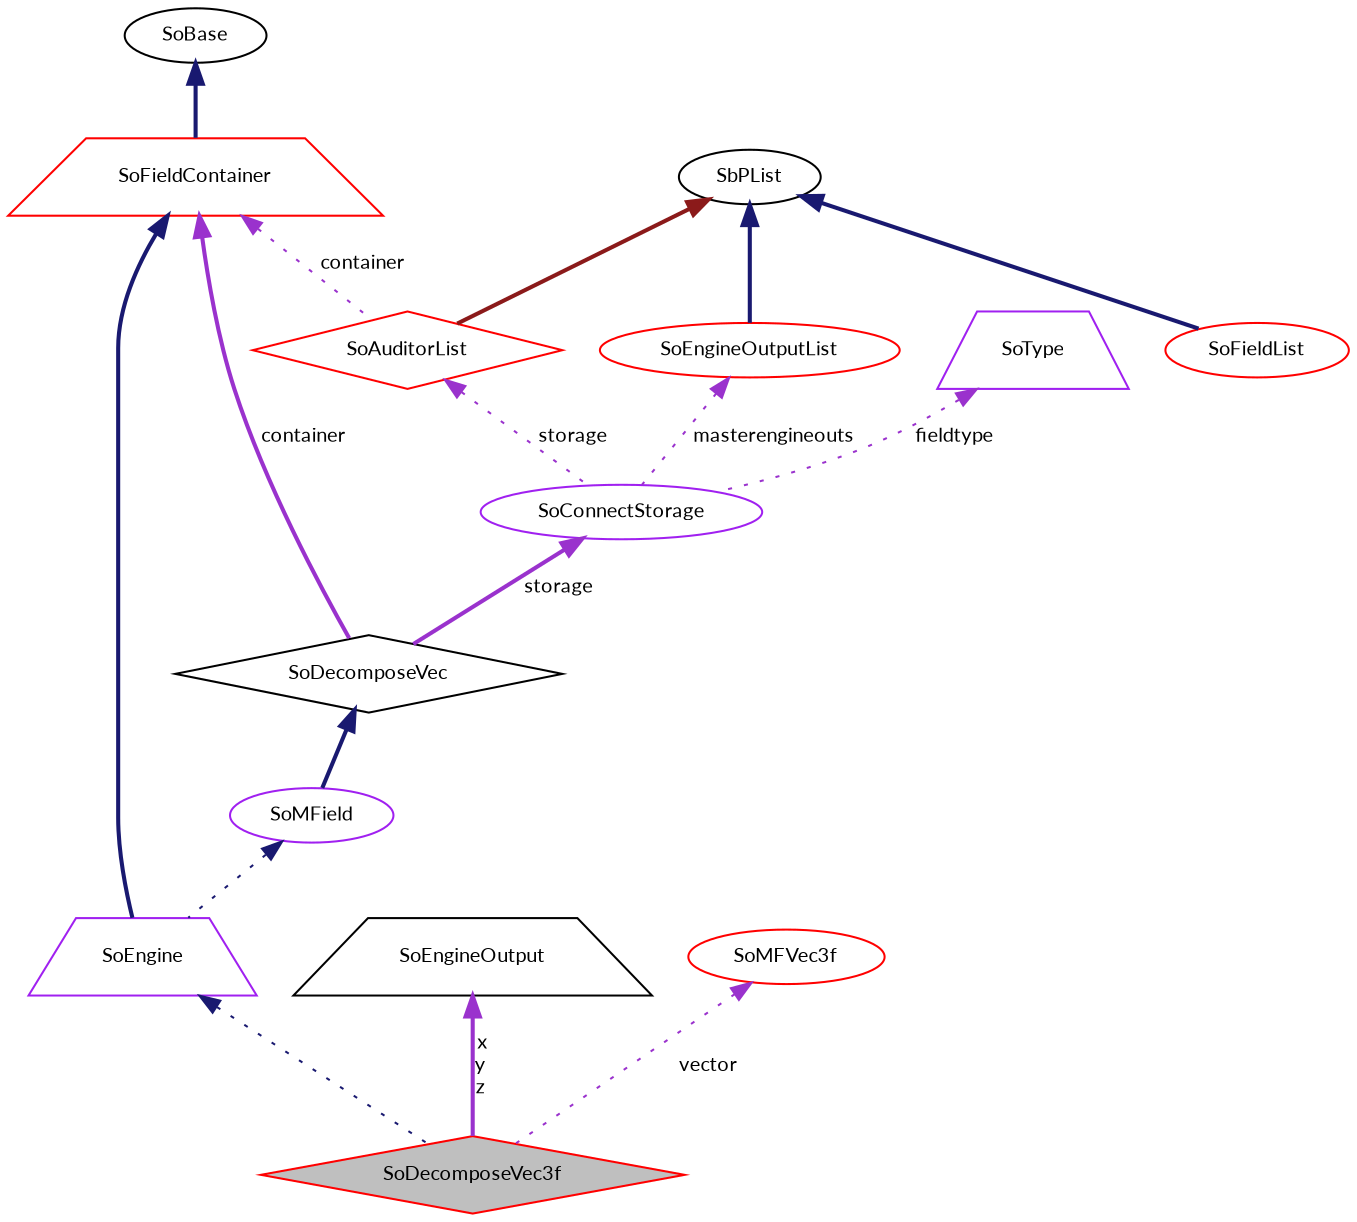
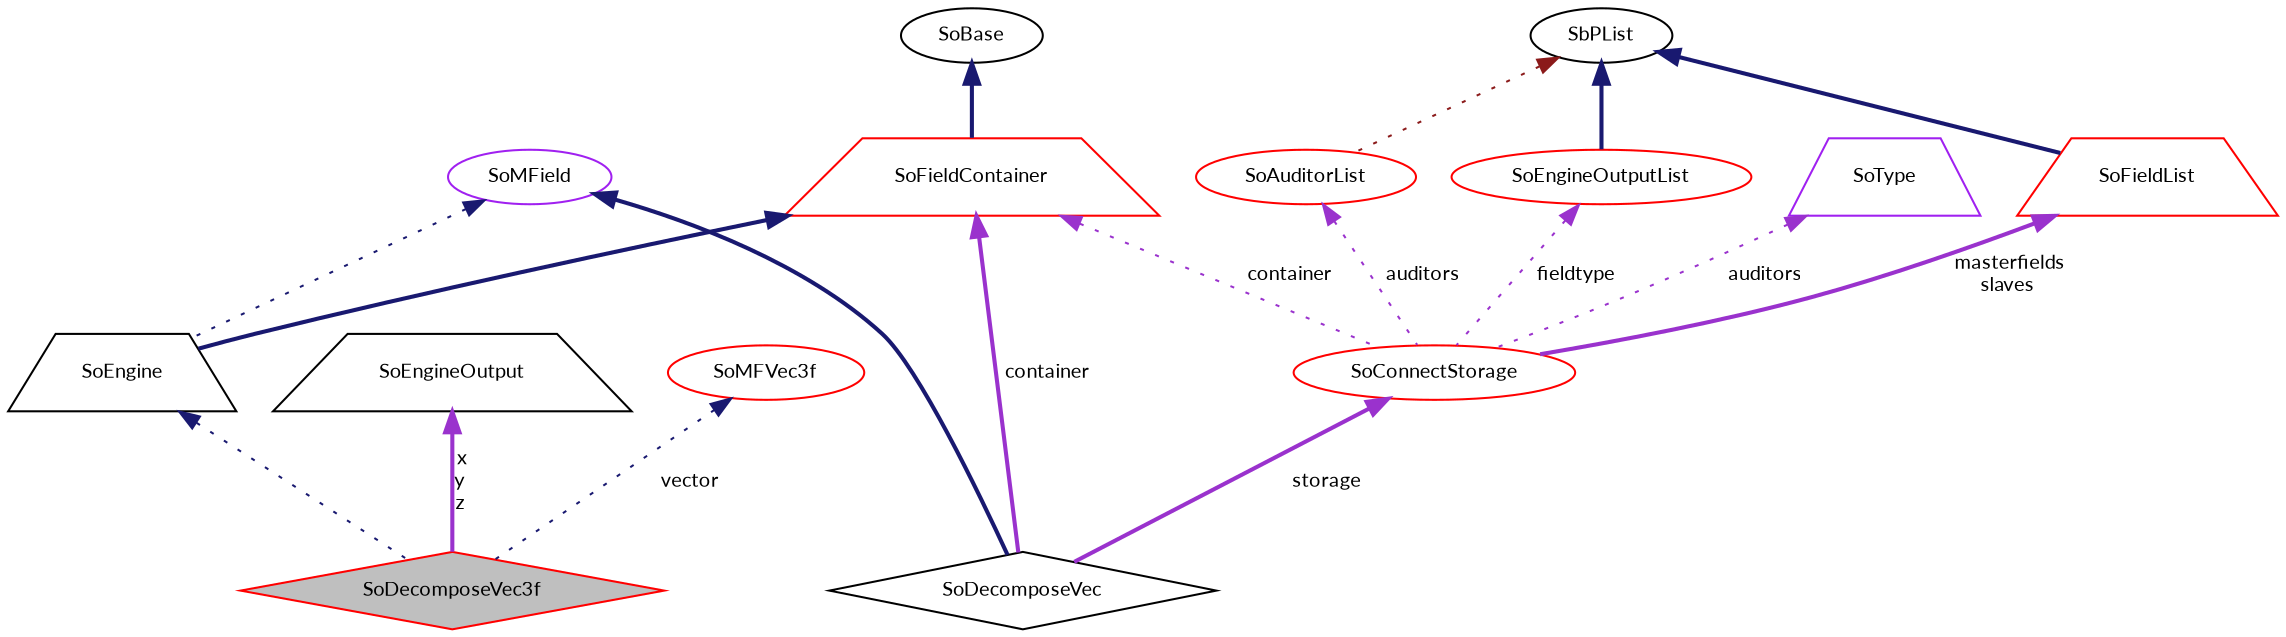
(574, 266) -> (1447, 109)
(315, 274) -> (1229, 285)
none -> (1791, 302)
(407, 350) -> (1306, 177)
(1257, 350) -> (2148, 177)
(572, 437) -> (1421, 275)
(772, 437) -> (1574, 275)
(953, 437) -> (1763, 275)
(621, 512) -> (1434, 373)
(334, 759) -> (864, 319)
(143, 957) -> (122, 373)
(625, 1069) -> (605, 485)
